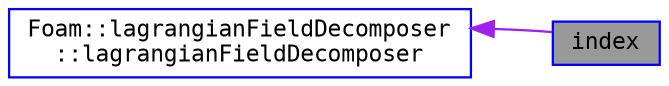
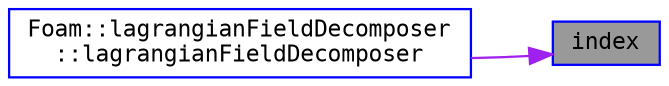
(523, 30) -> (500, 57)
